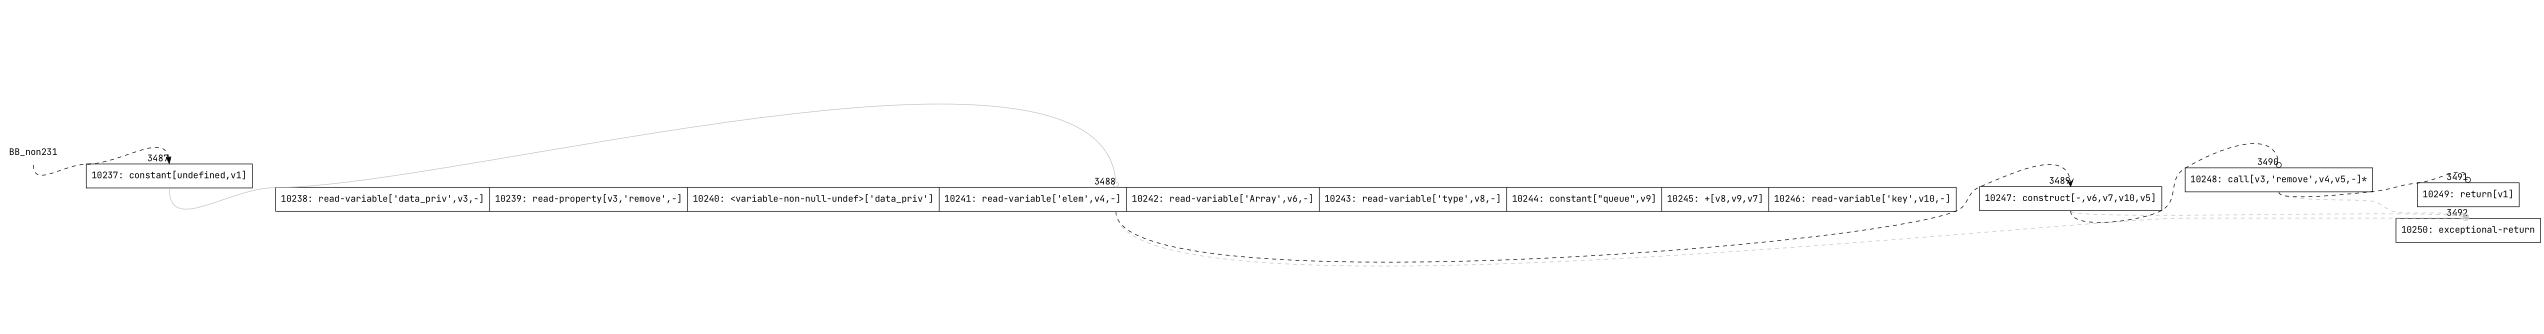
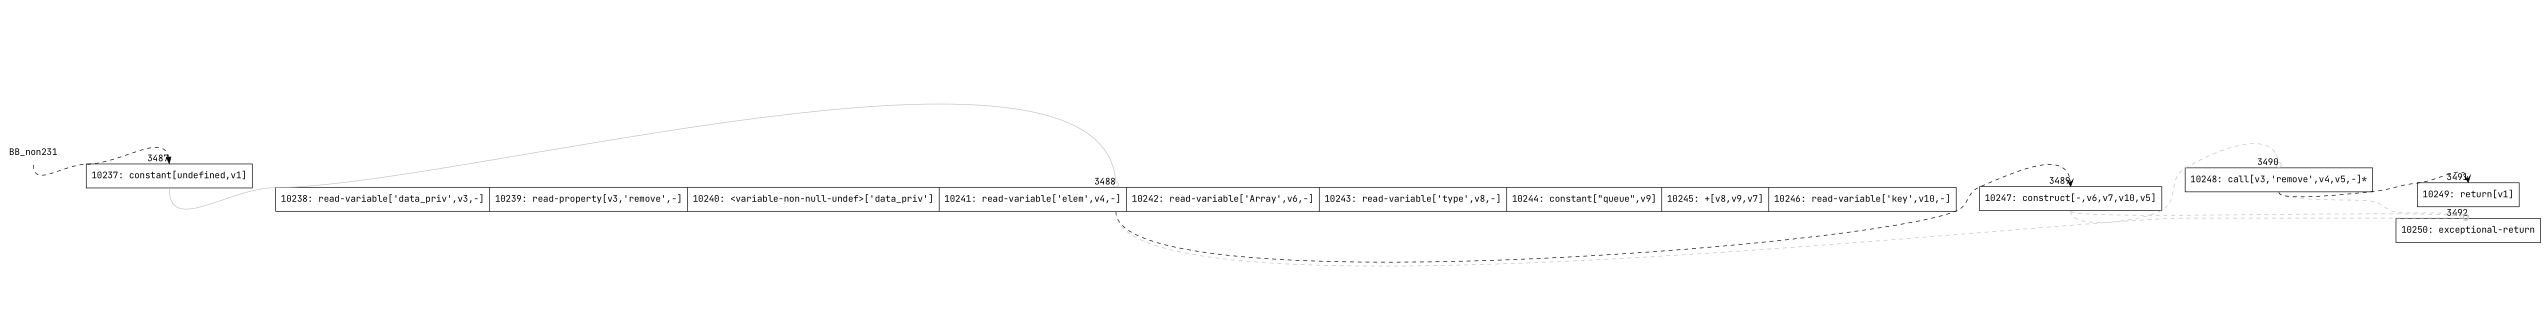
(2174, 184) -> (2174, 184)
(2375, 191) -> (2375, 191)
(2305, 214) -> (2305, 214)
